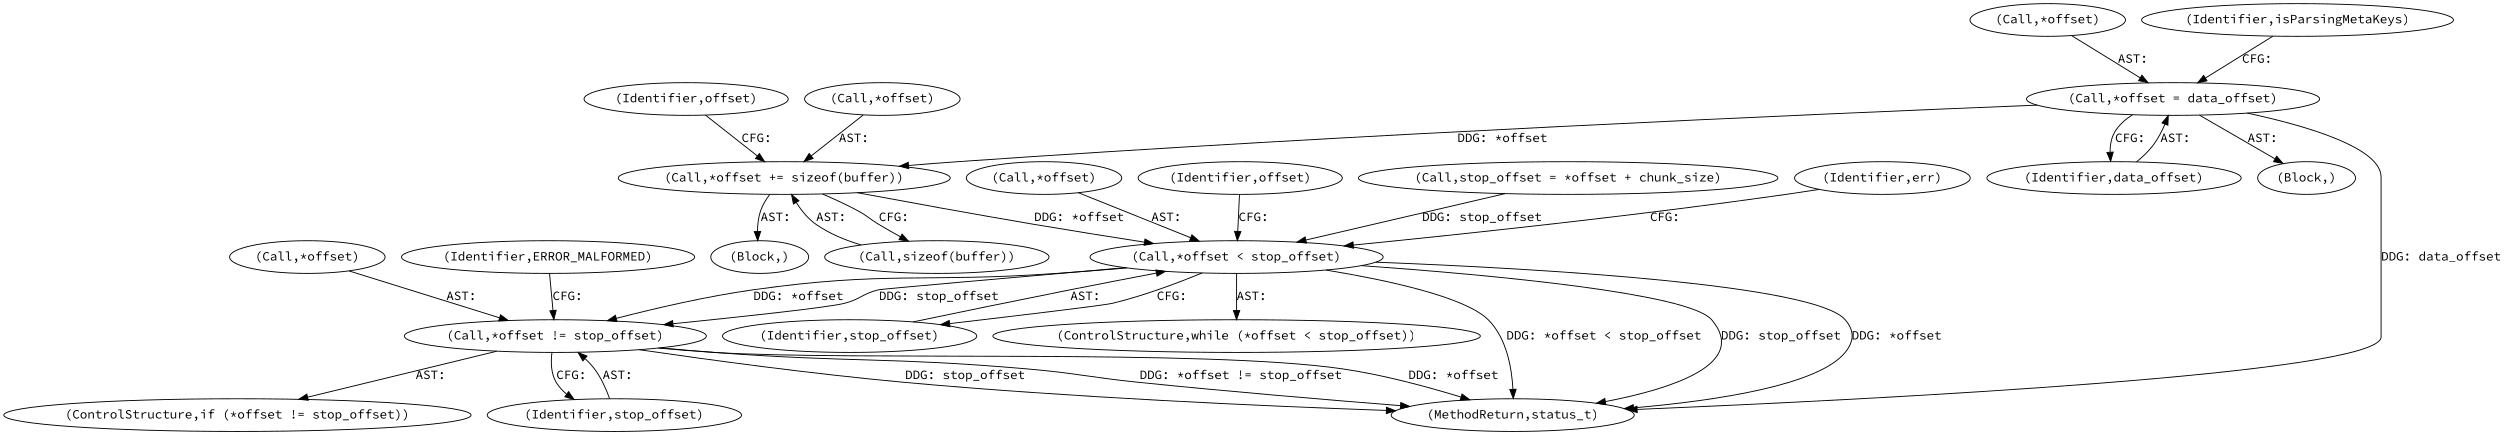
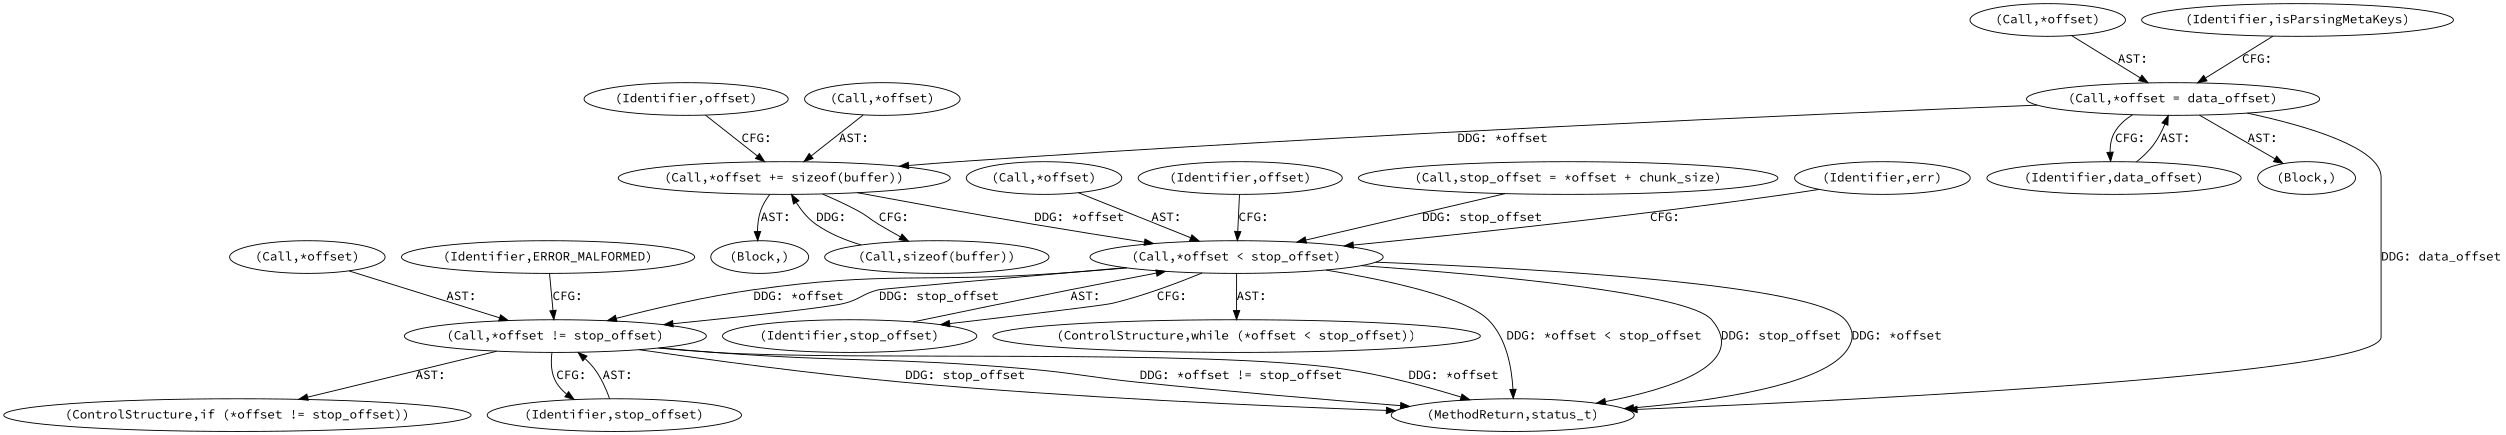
(835, 218) -> (835, 218)
